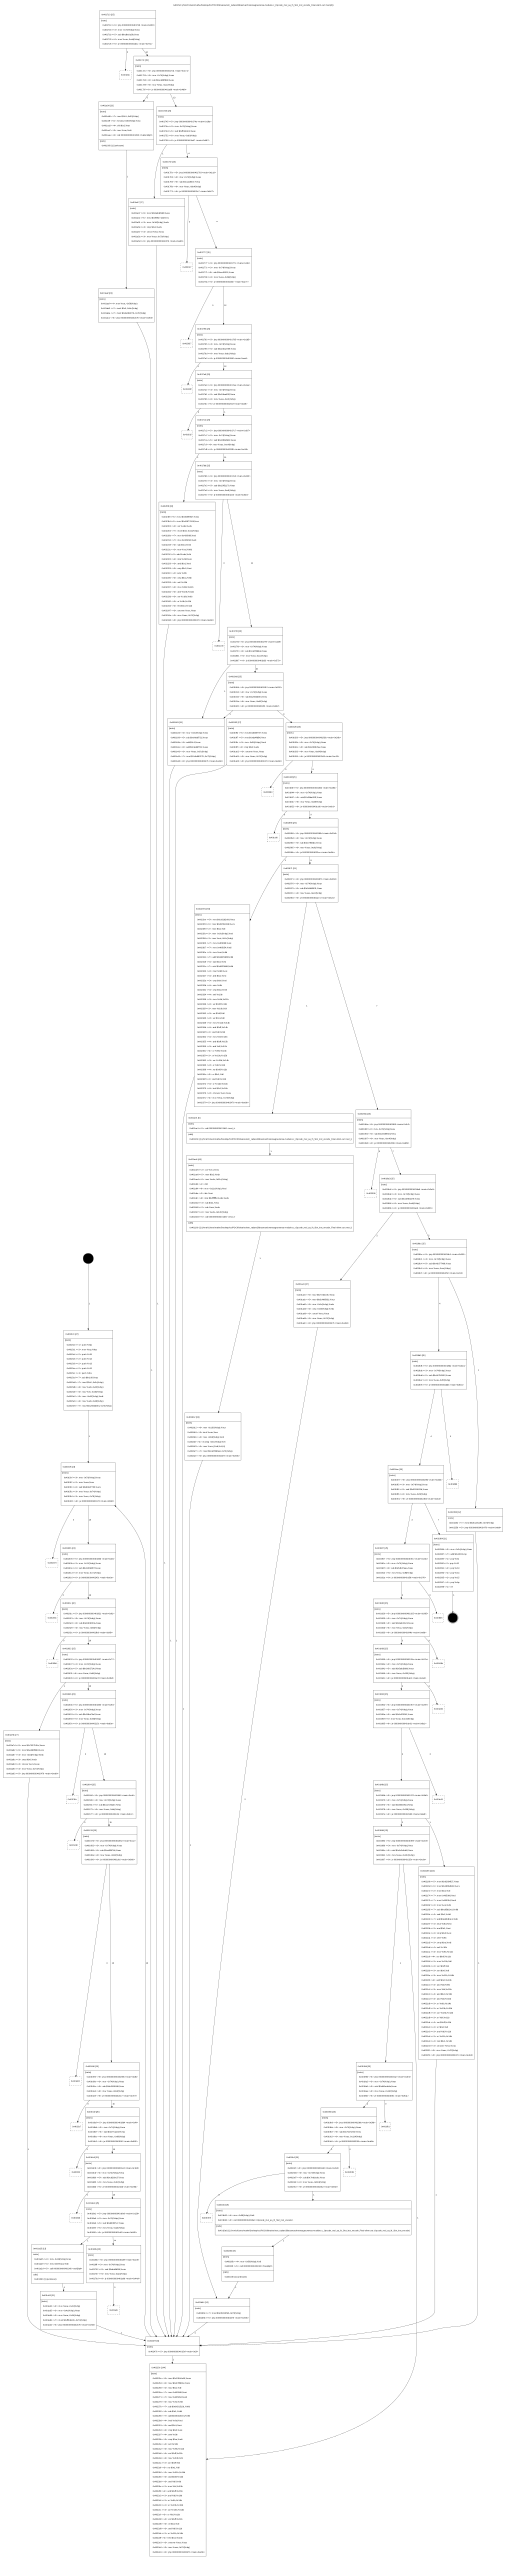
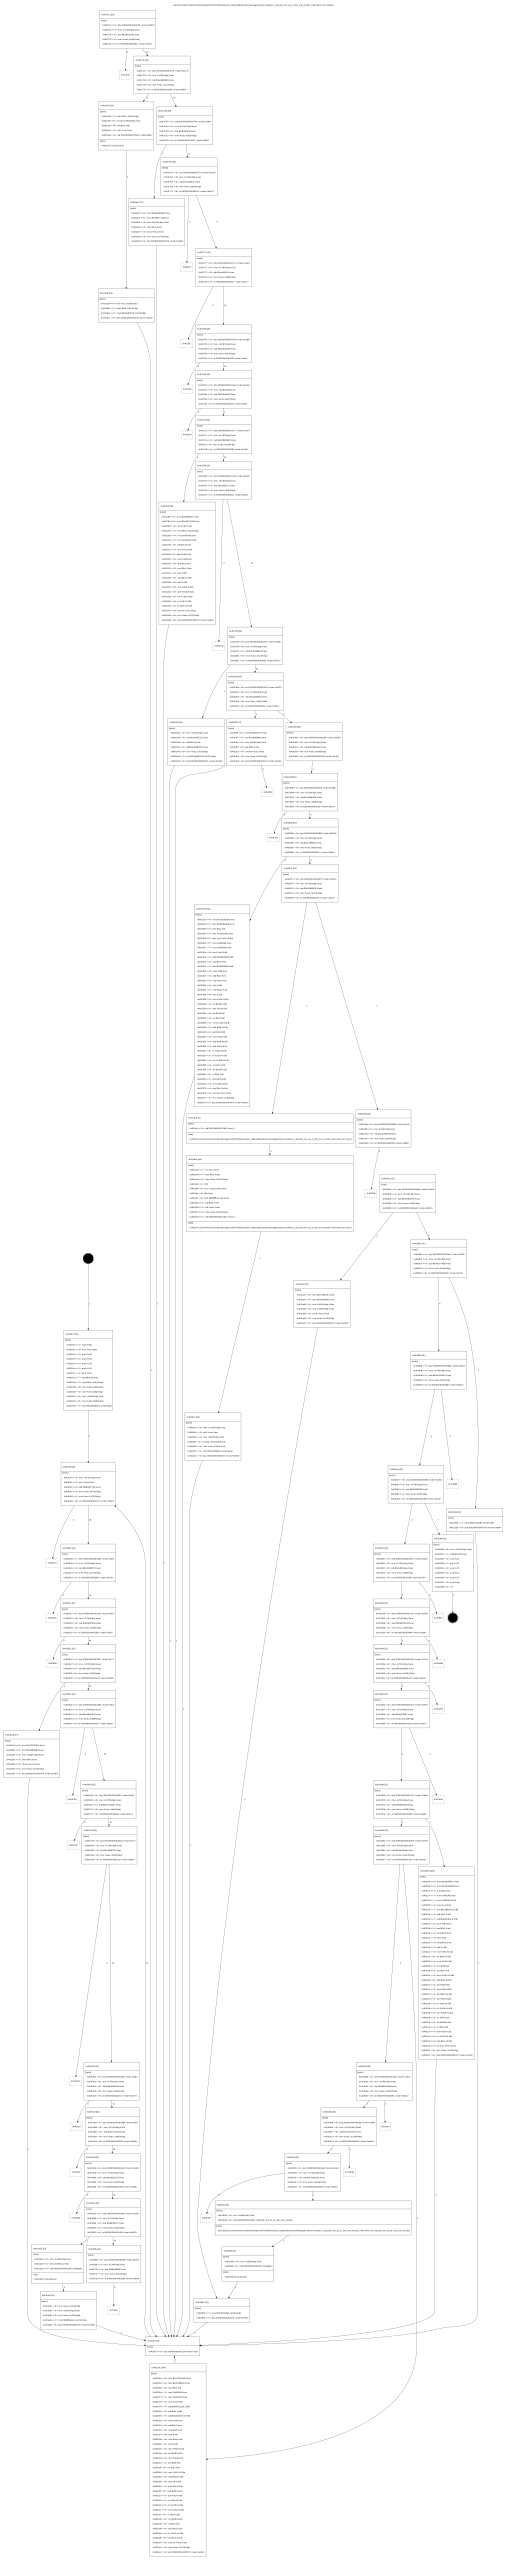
(229, 714) -> (255, 714)
(281, 773) -> (264, 776)
(395, 1160) -> none
(172, 2359) -> (175, 2361)
